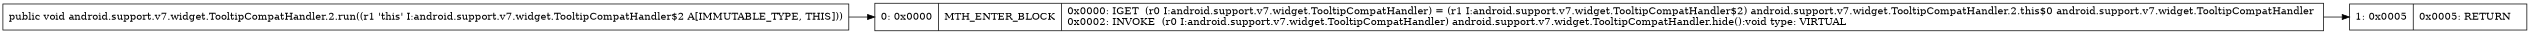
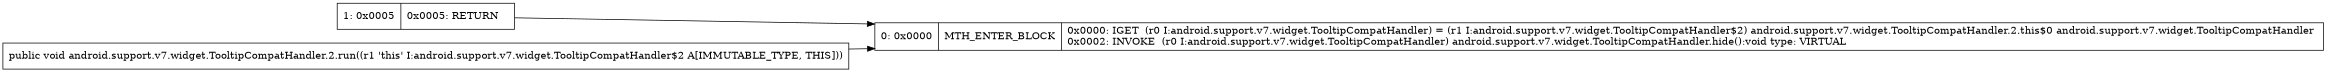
(2333, 17) -> (691, 21)
